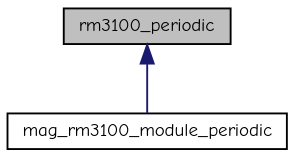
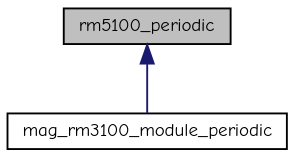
(147, 26) -> (147, 26)
